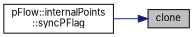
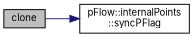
(126, 19) -> (58, 19)
